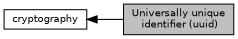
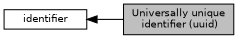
(45, 19) -> (45, 19)
